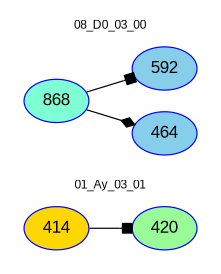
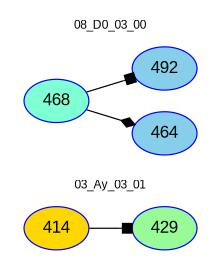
(165, 68) -> (165, 68)
(56, 101) -> (56, 101)
(111, 186) -> (111, 186)
(165, 228) -> (165, 228)
